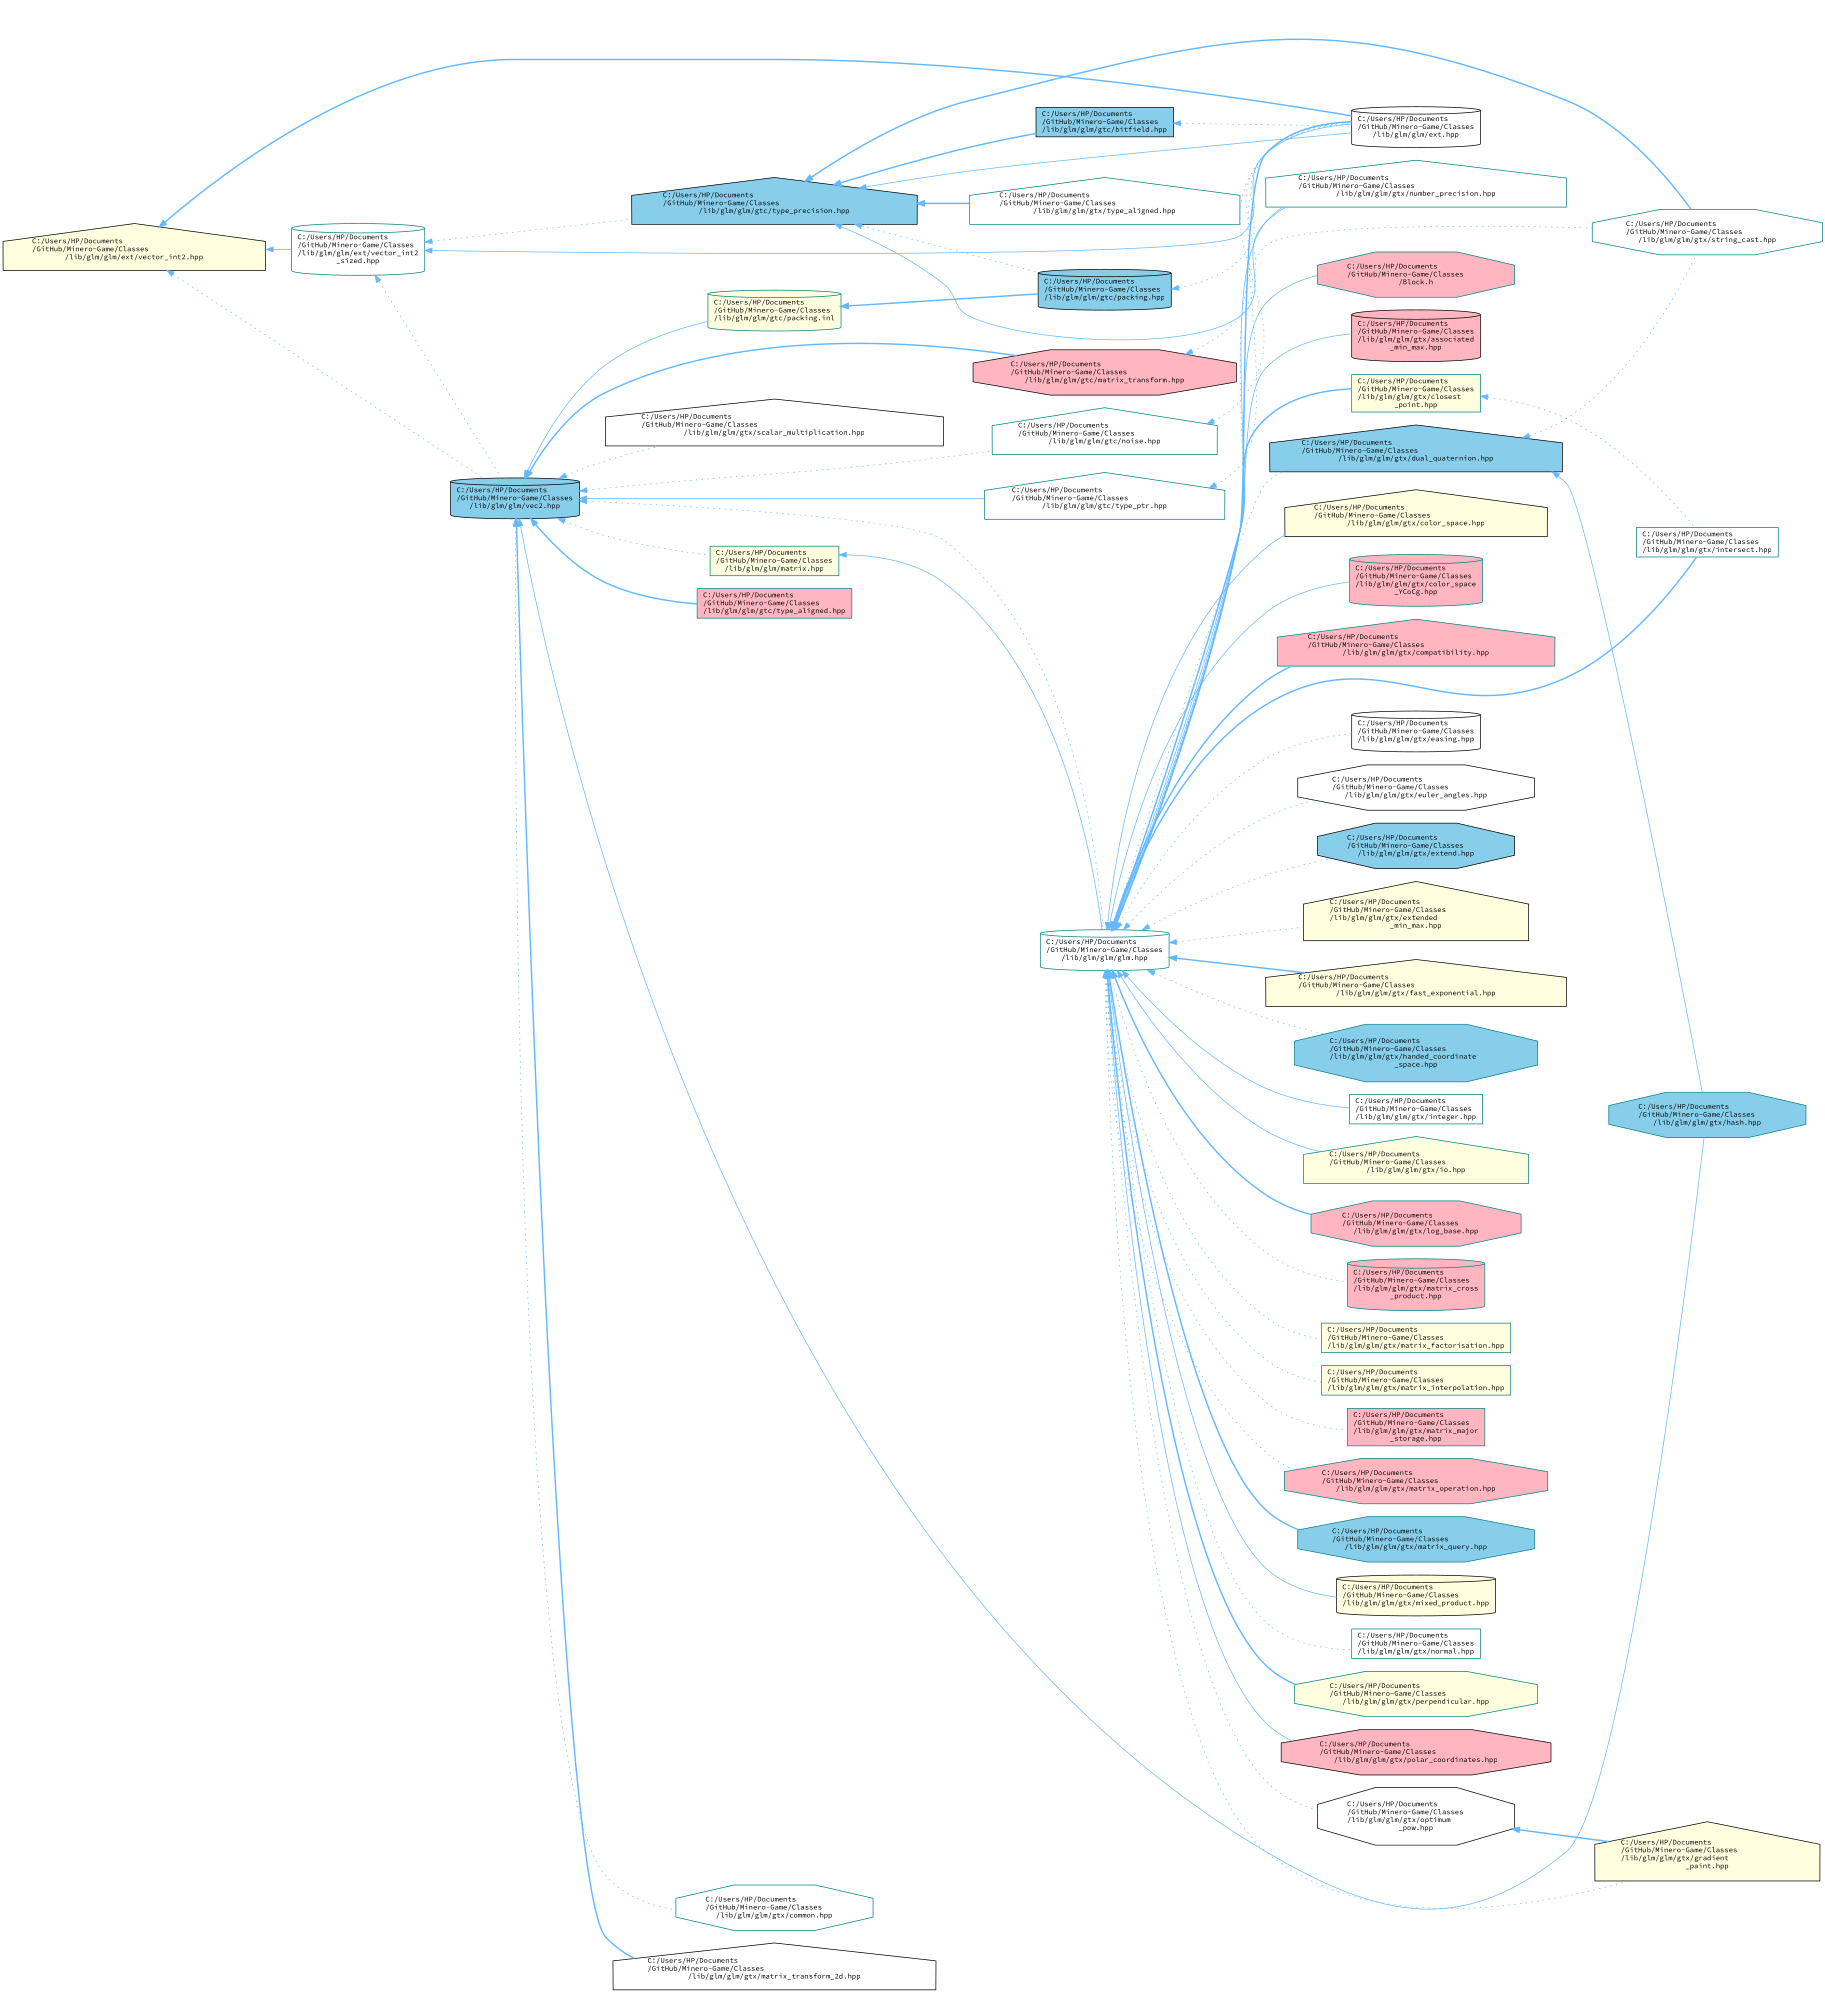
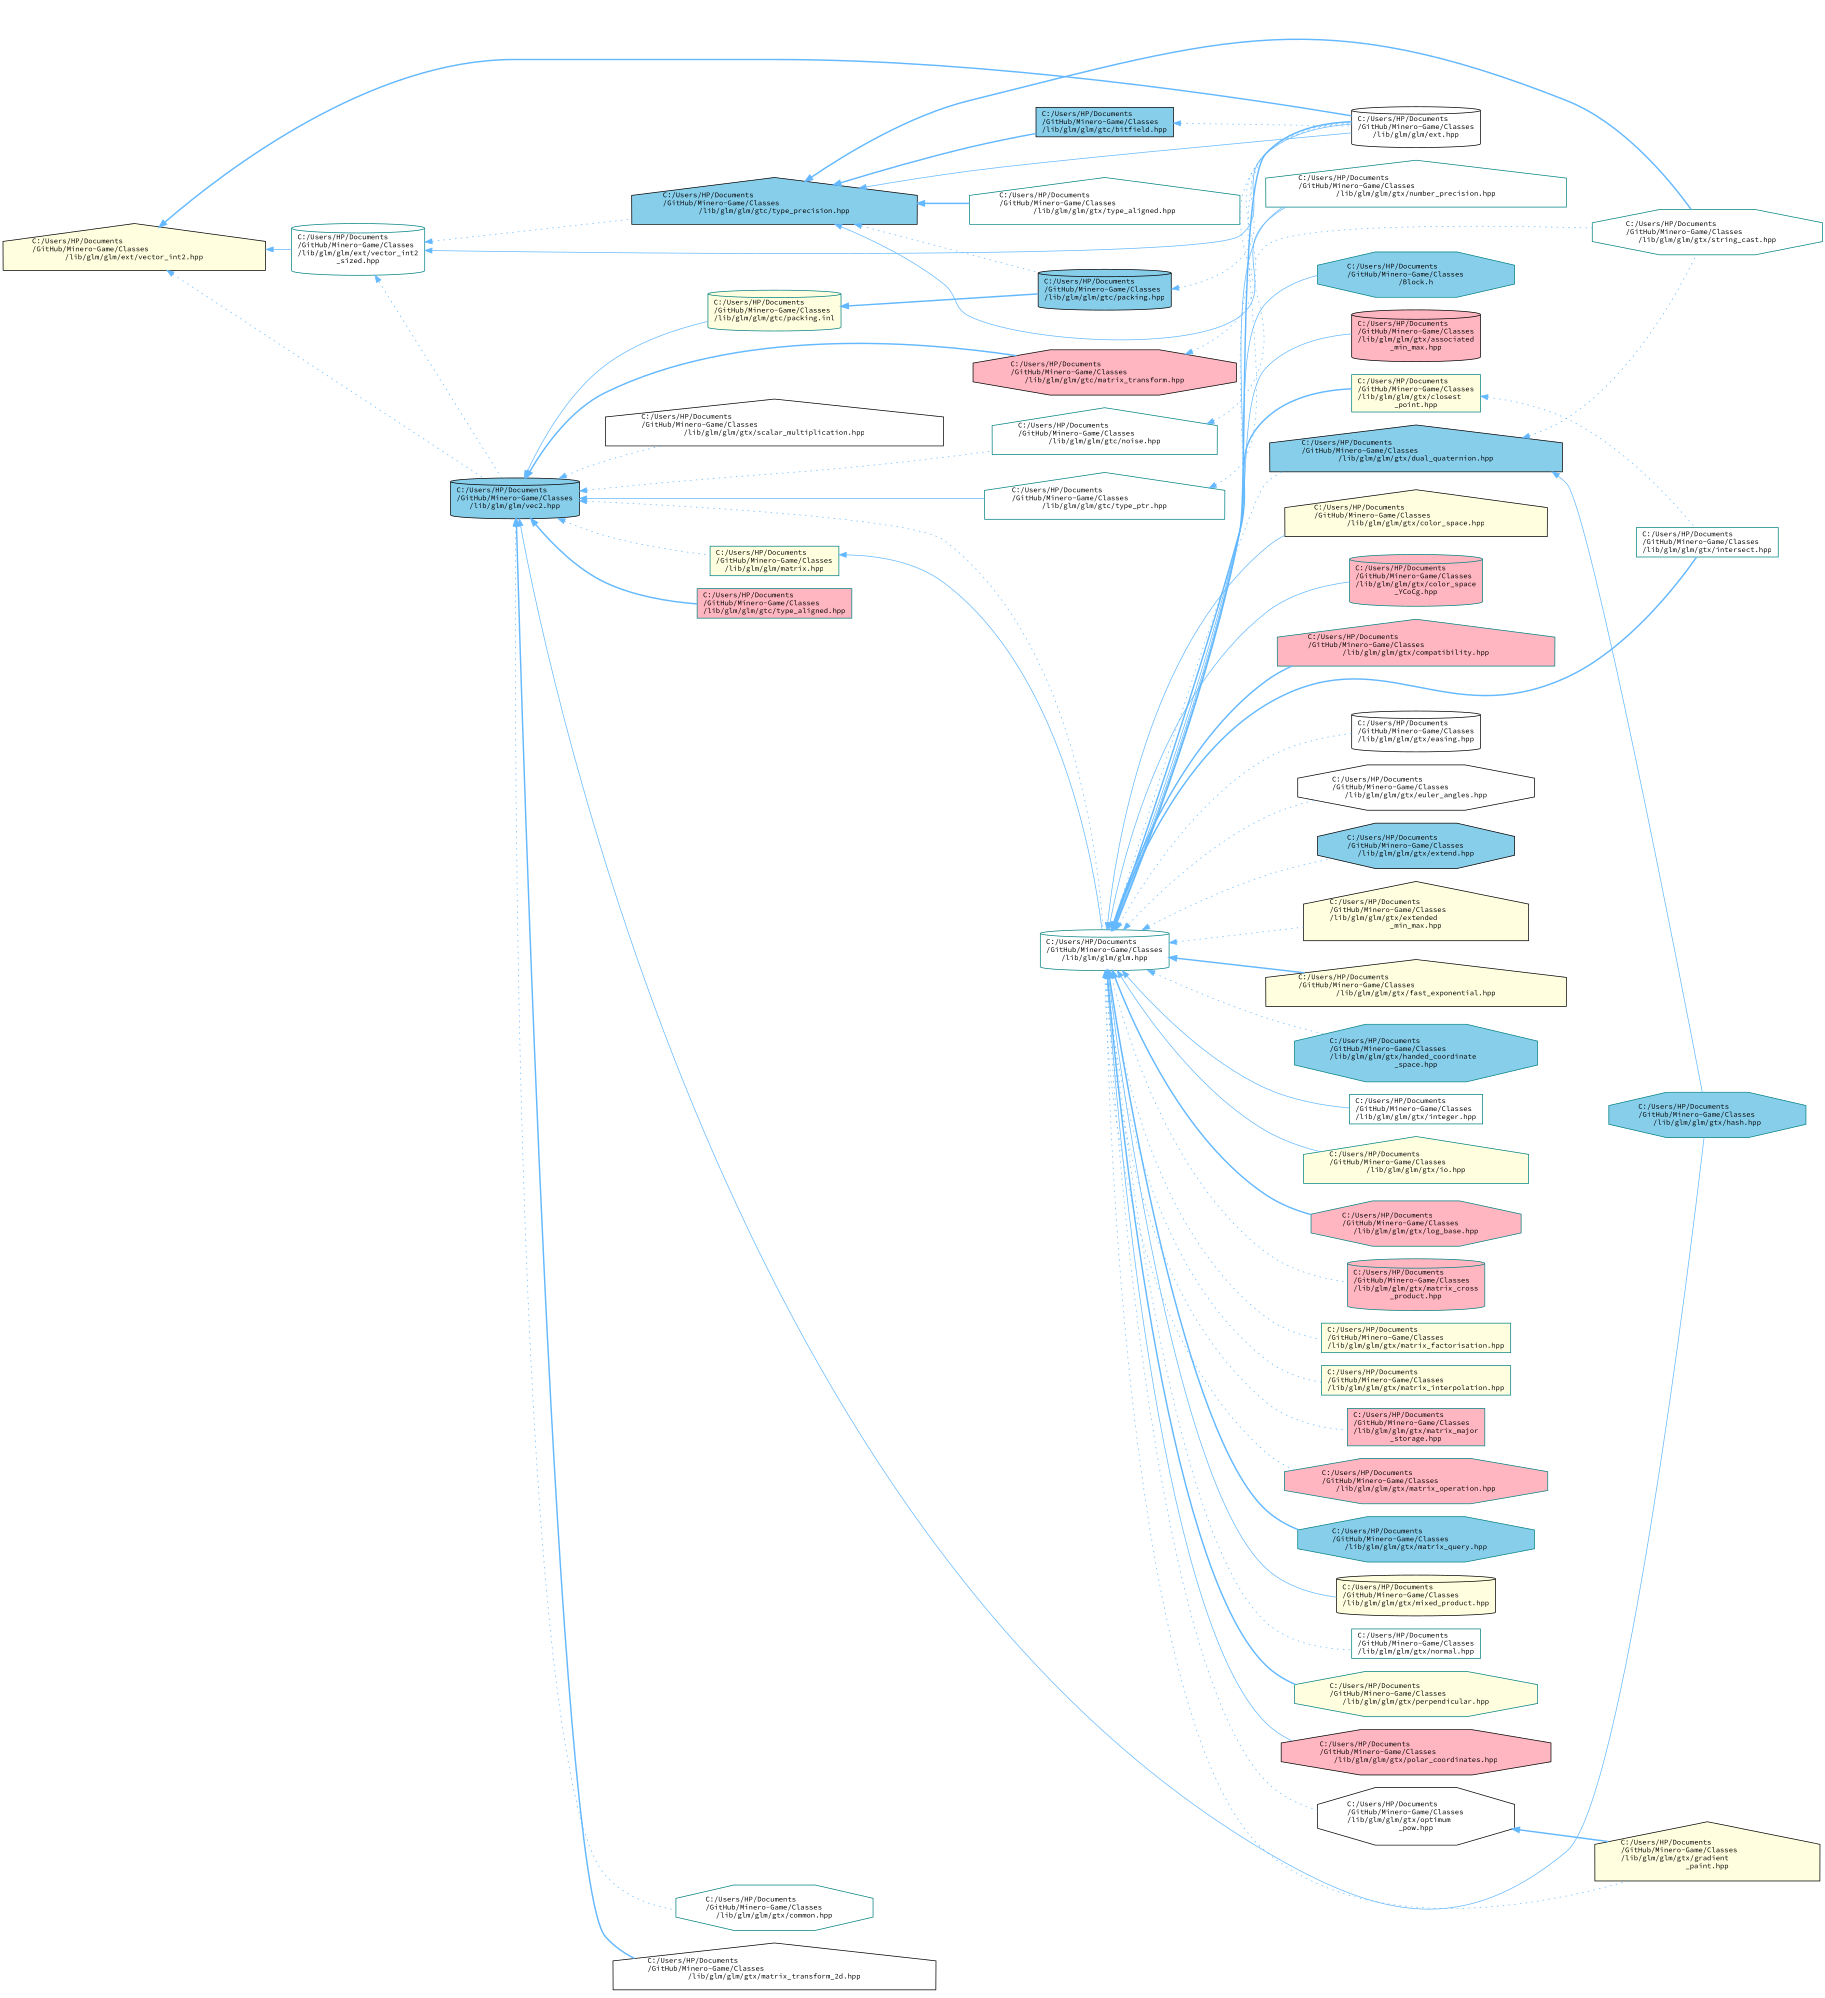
(1416, 275) -> (1416, 275)
